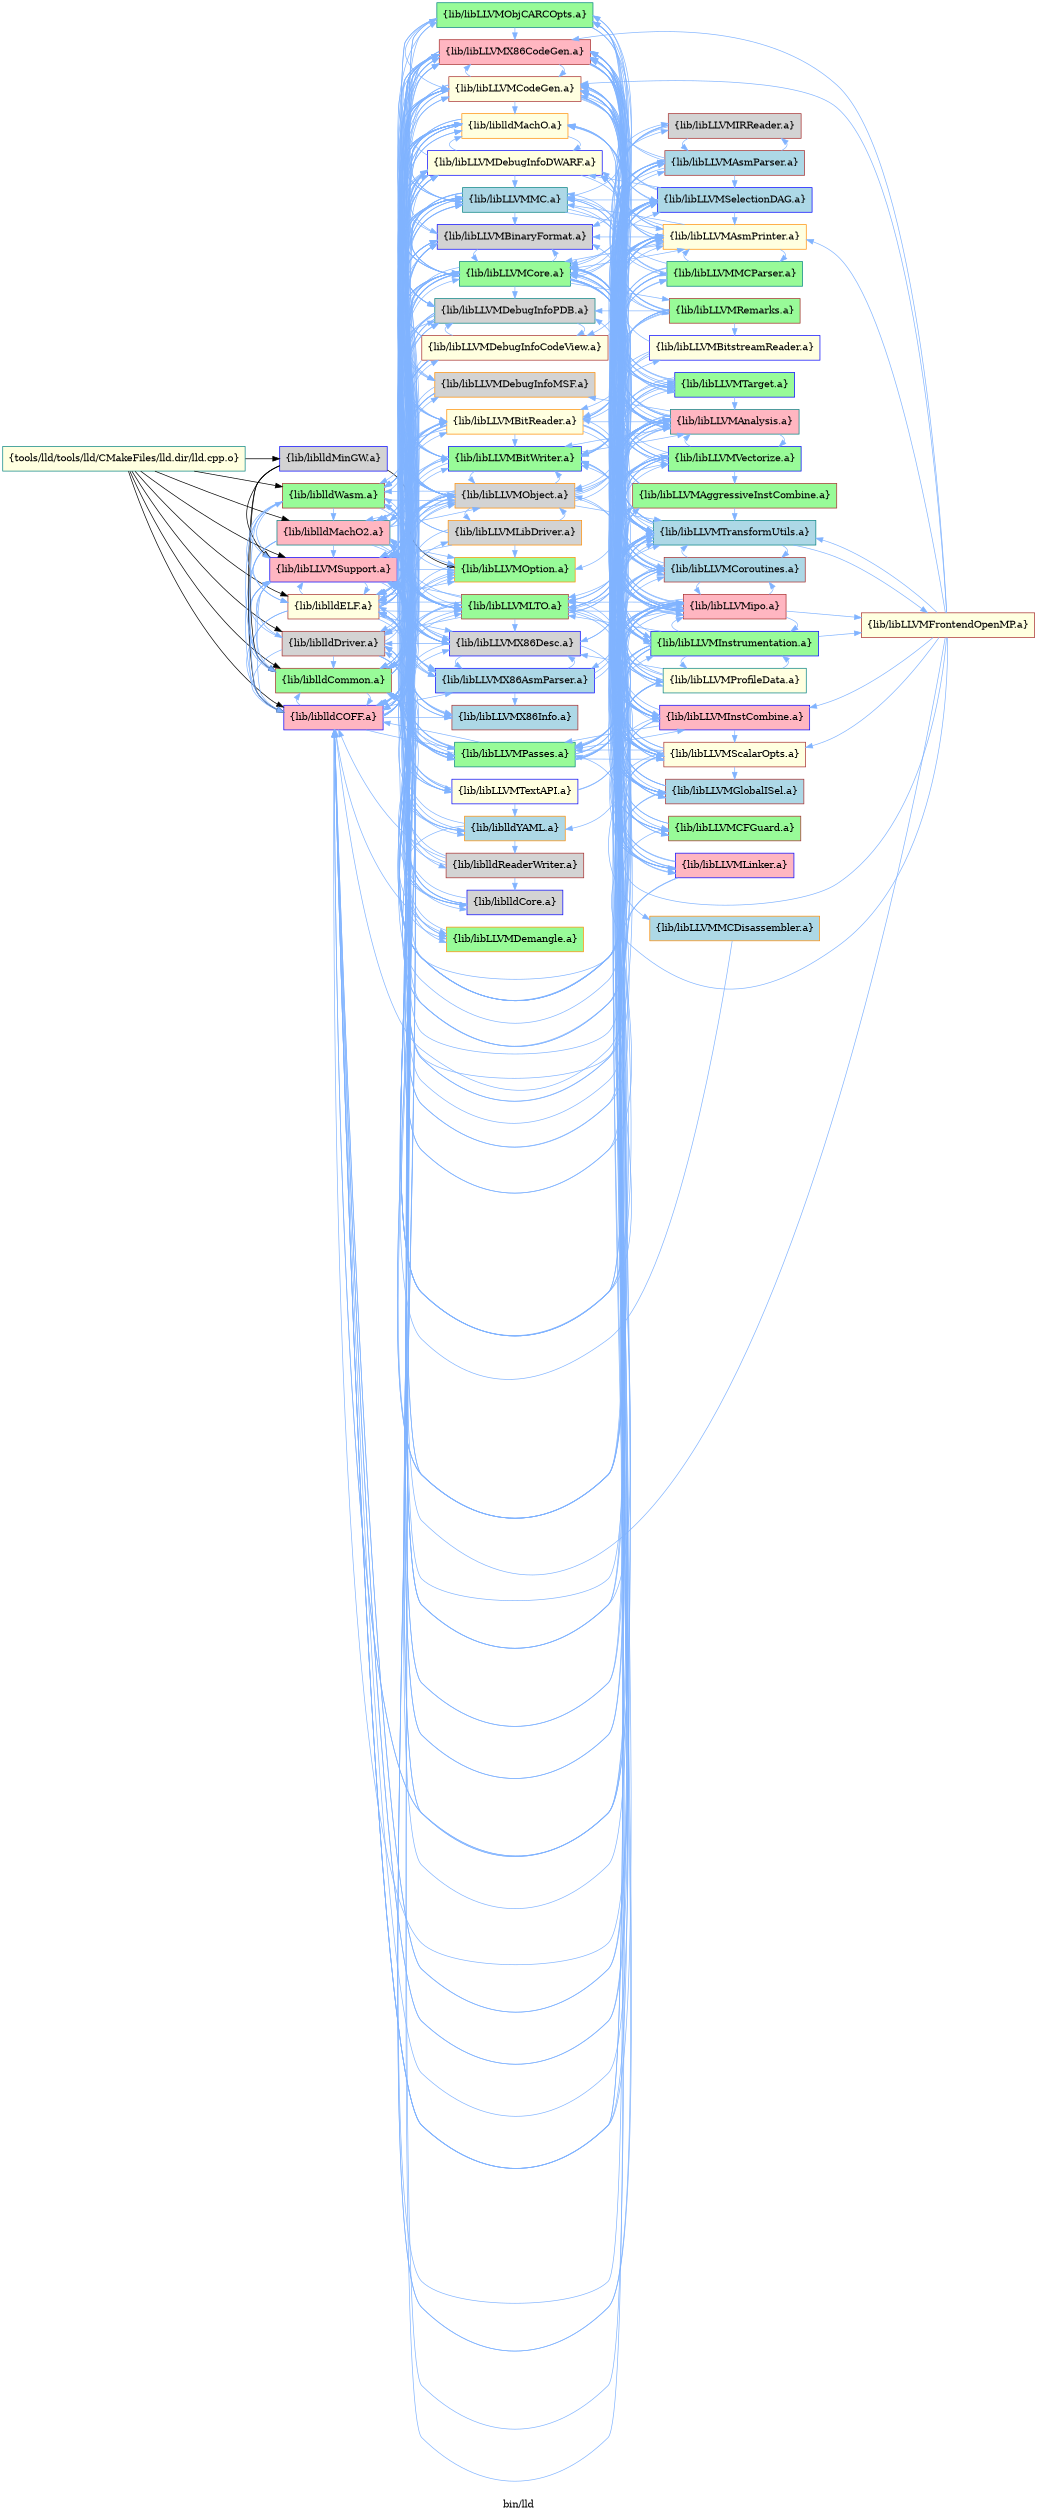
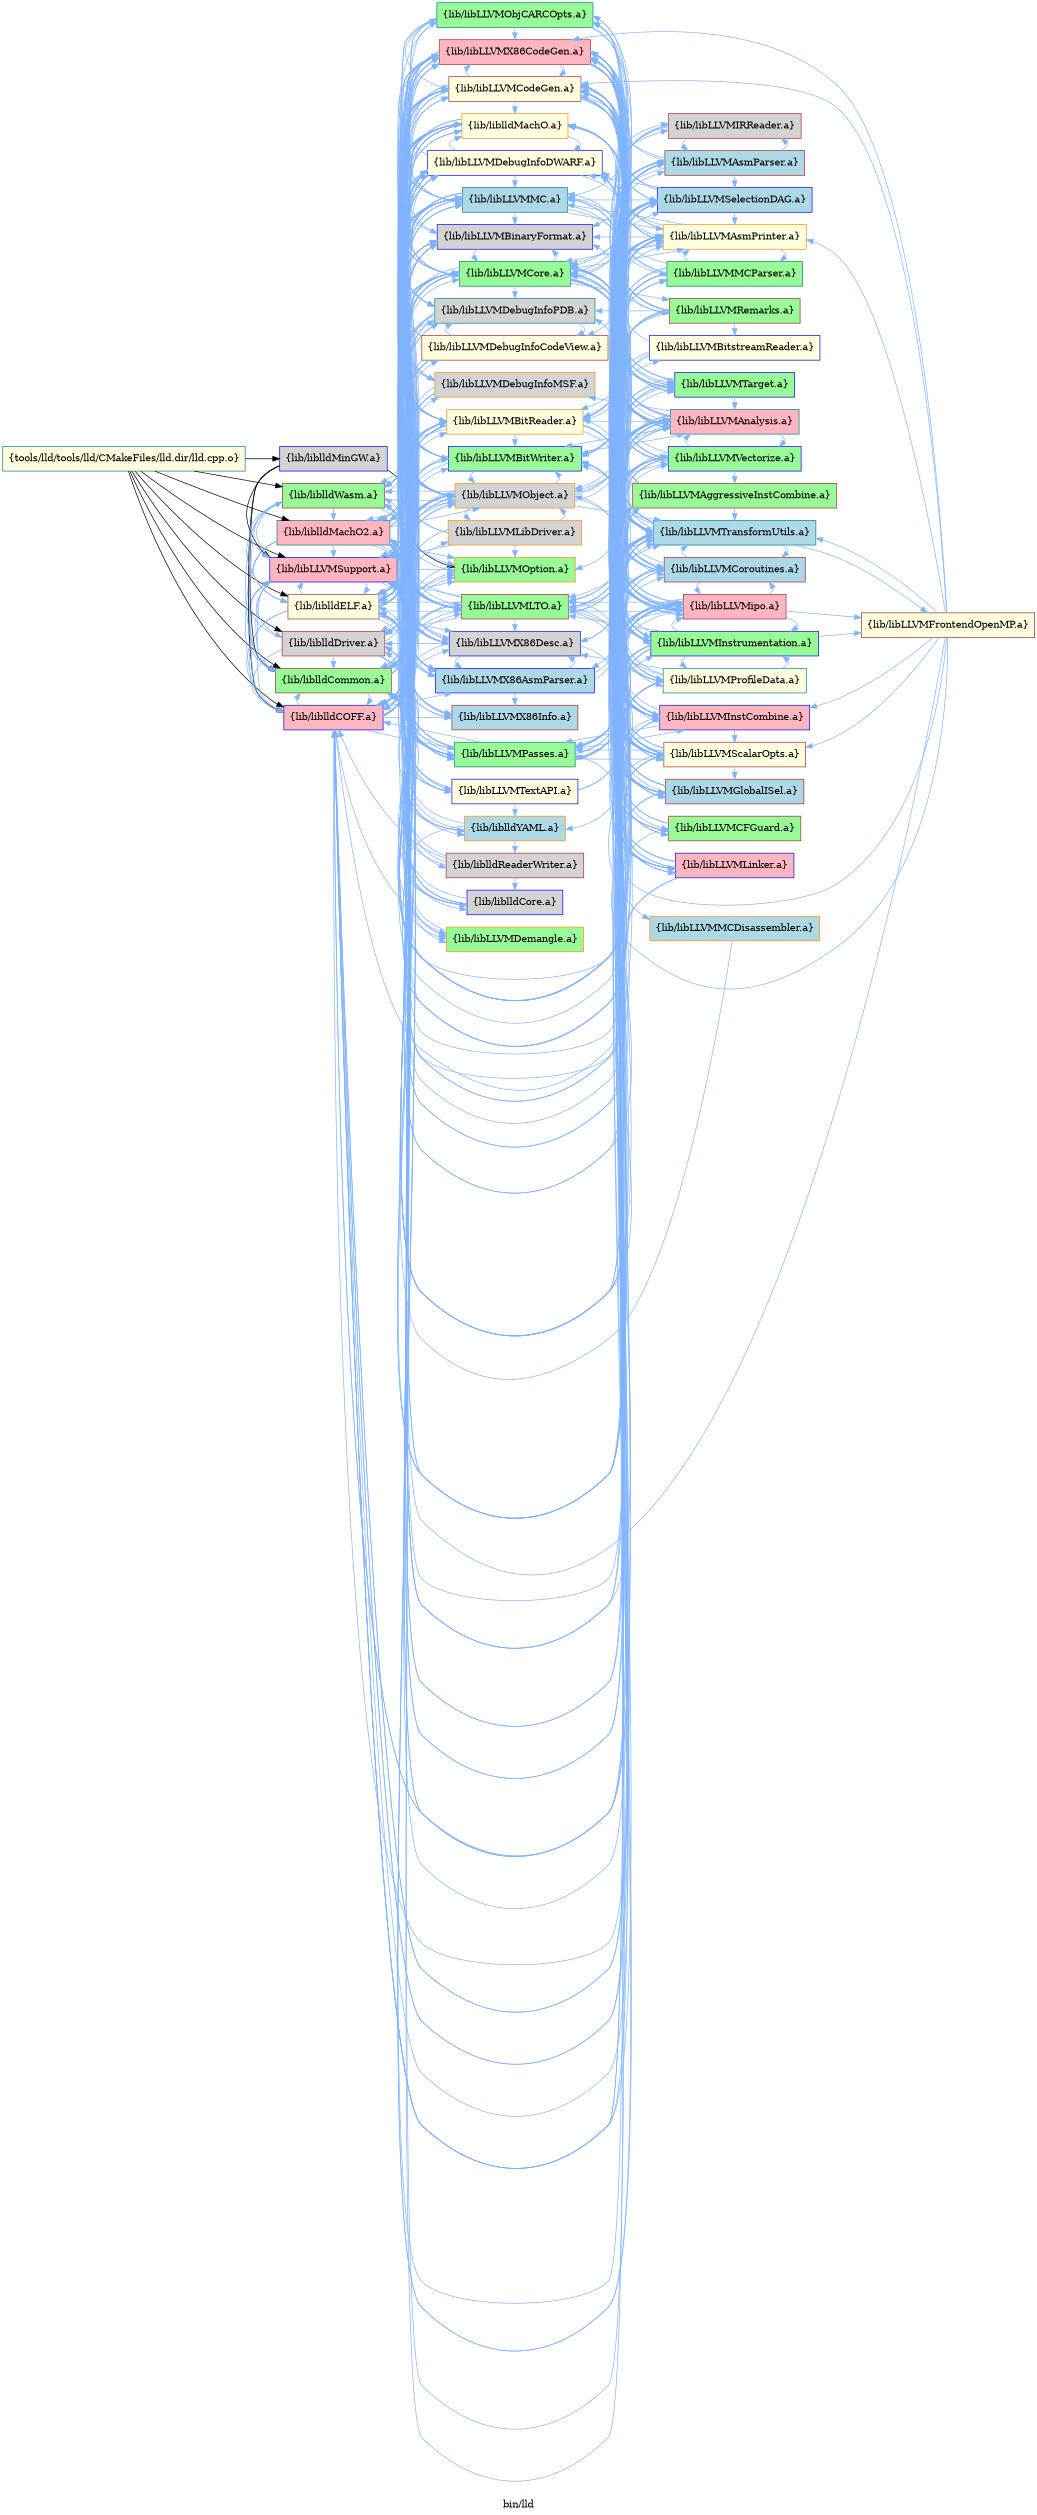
none -> (620, 383)
